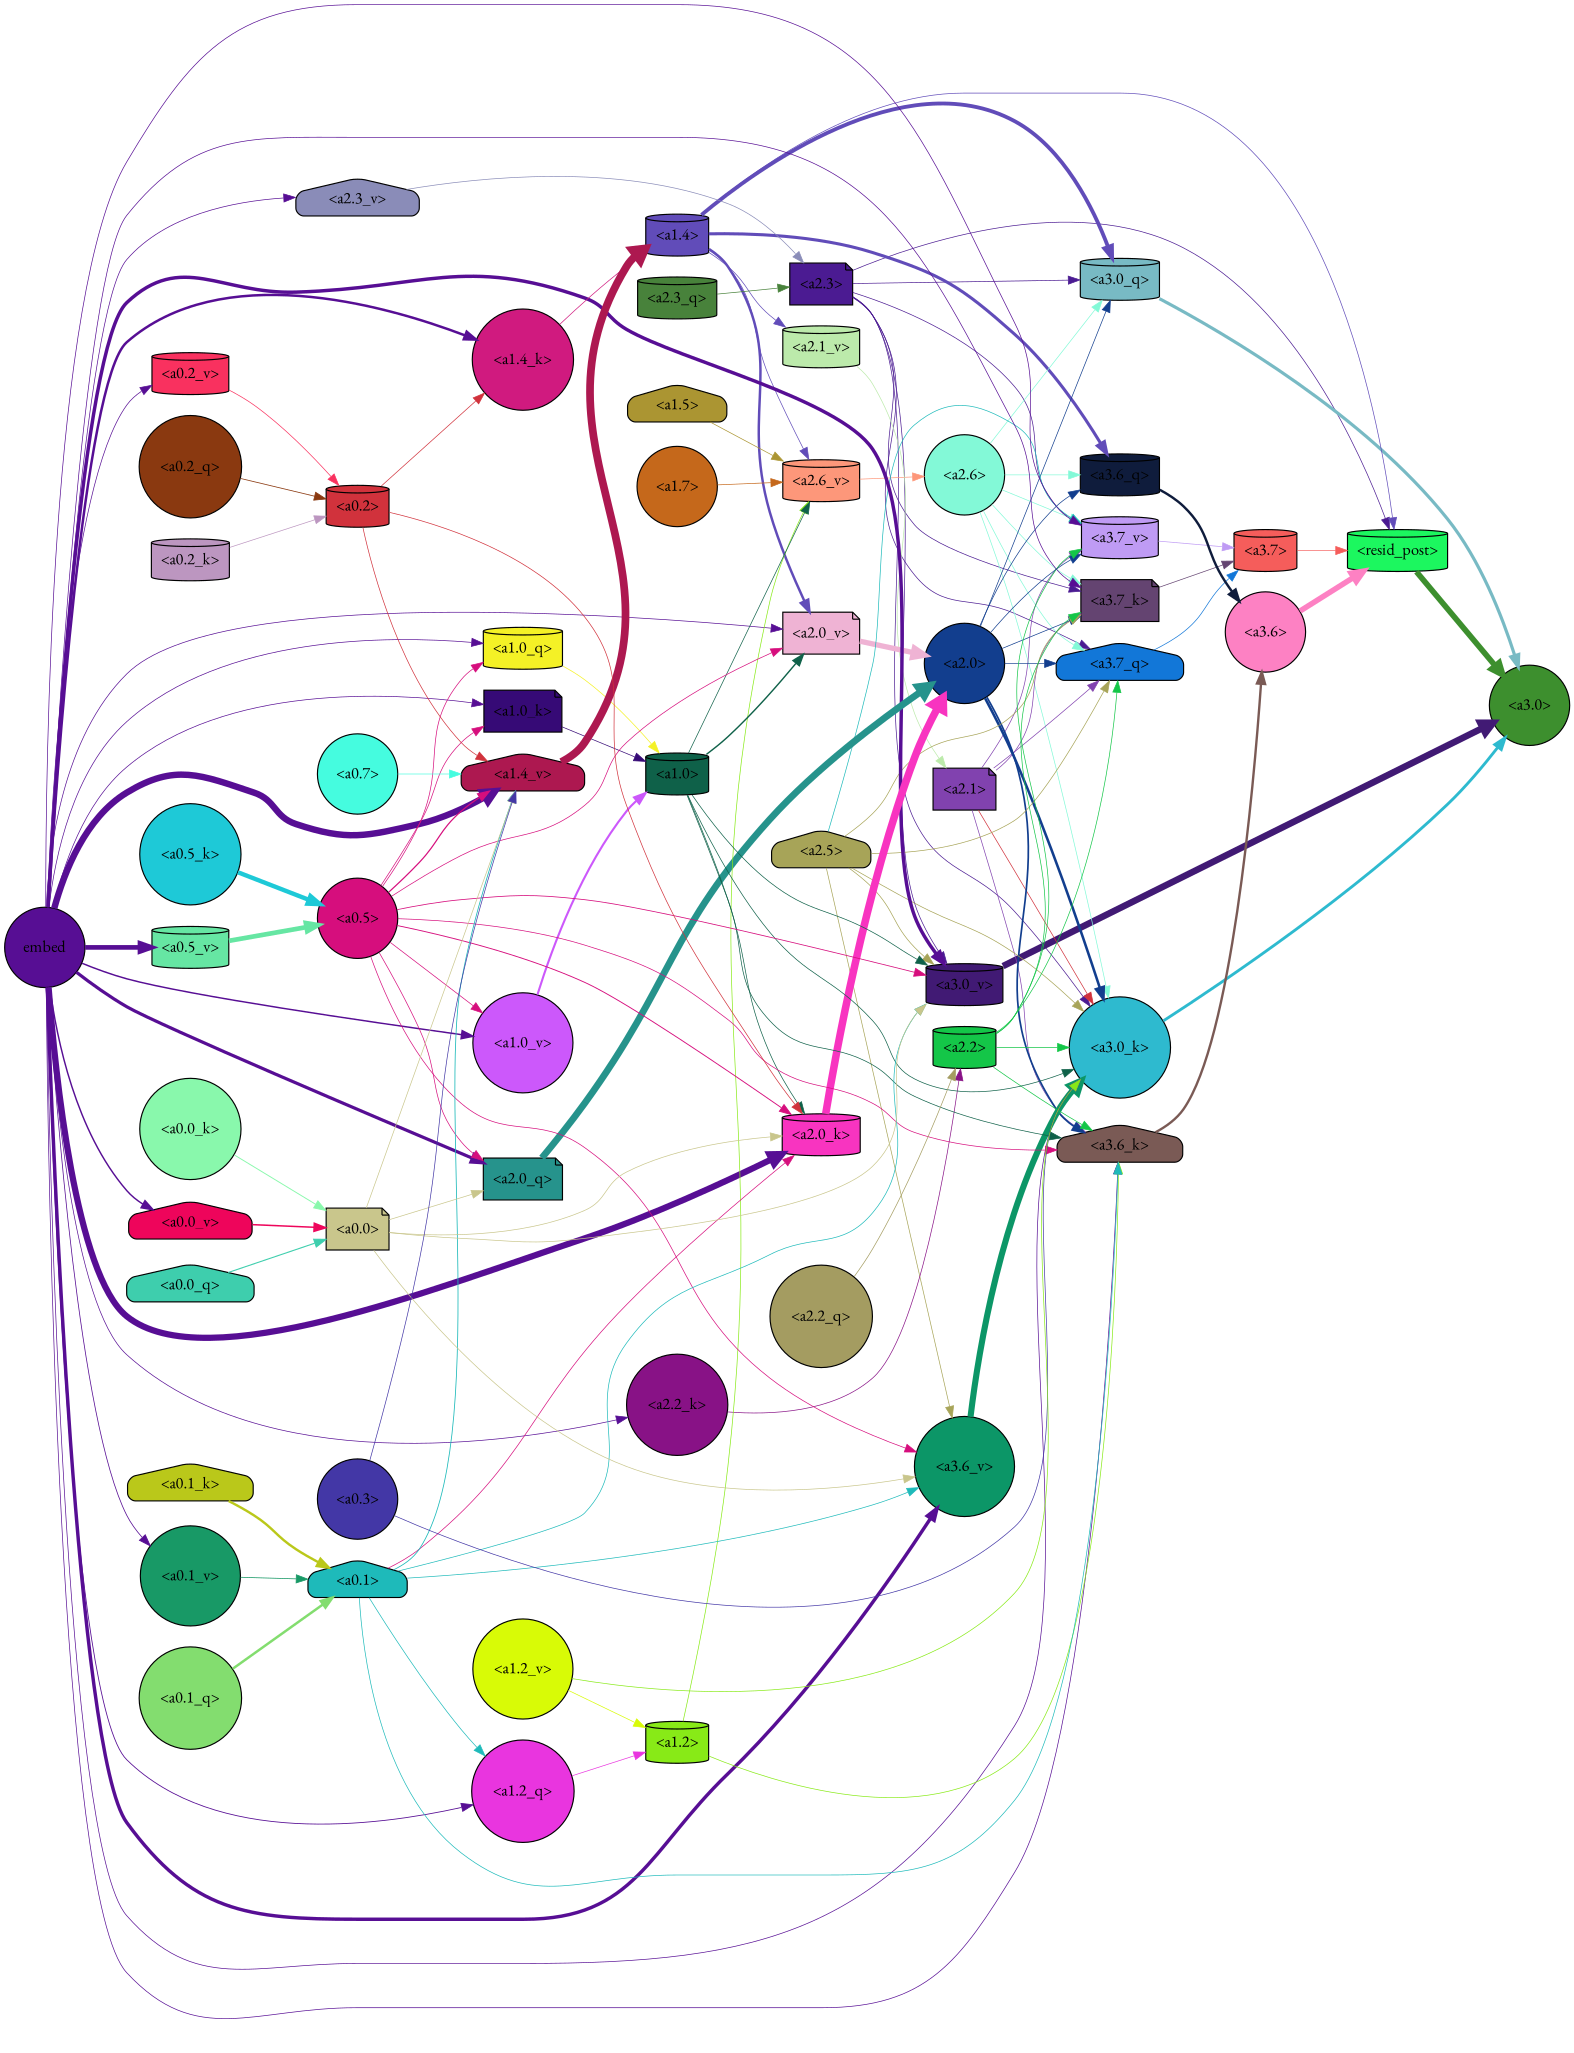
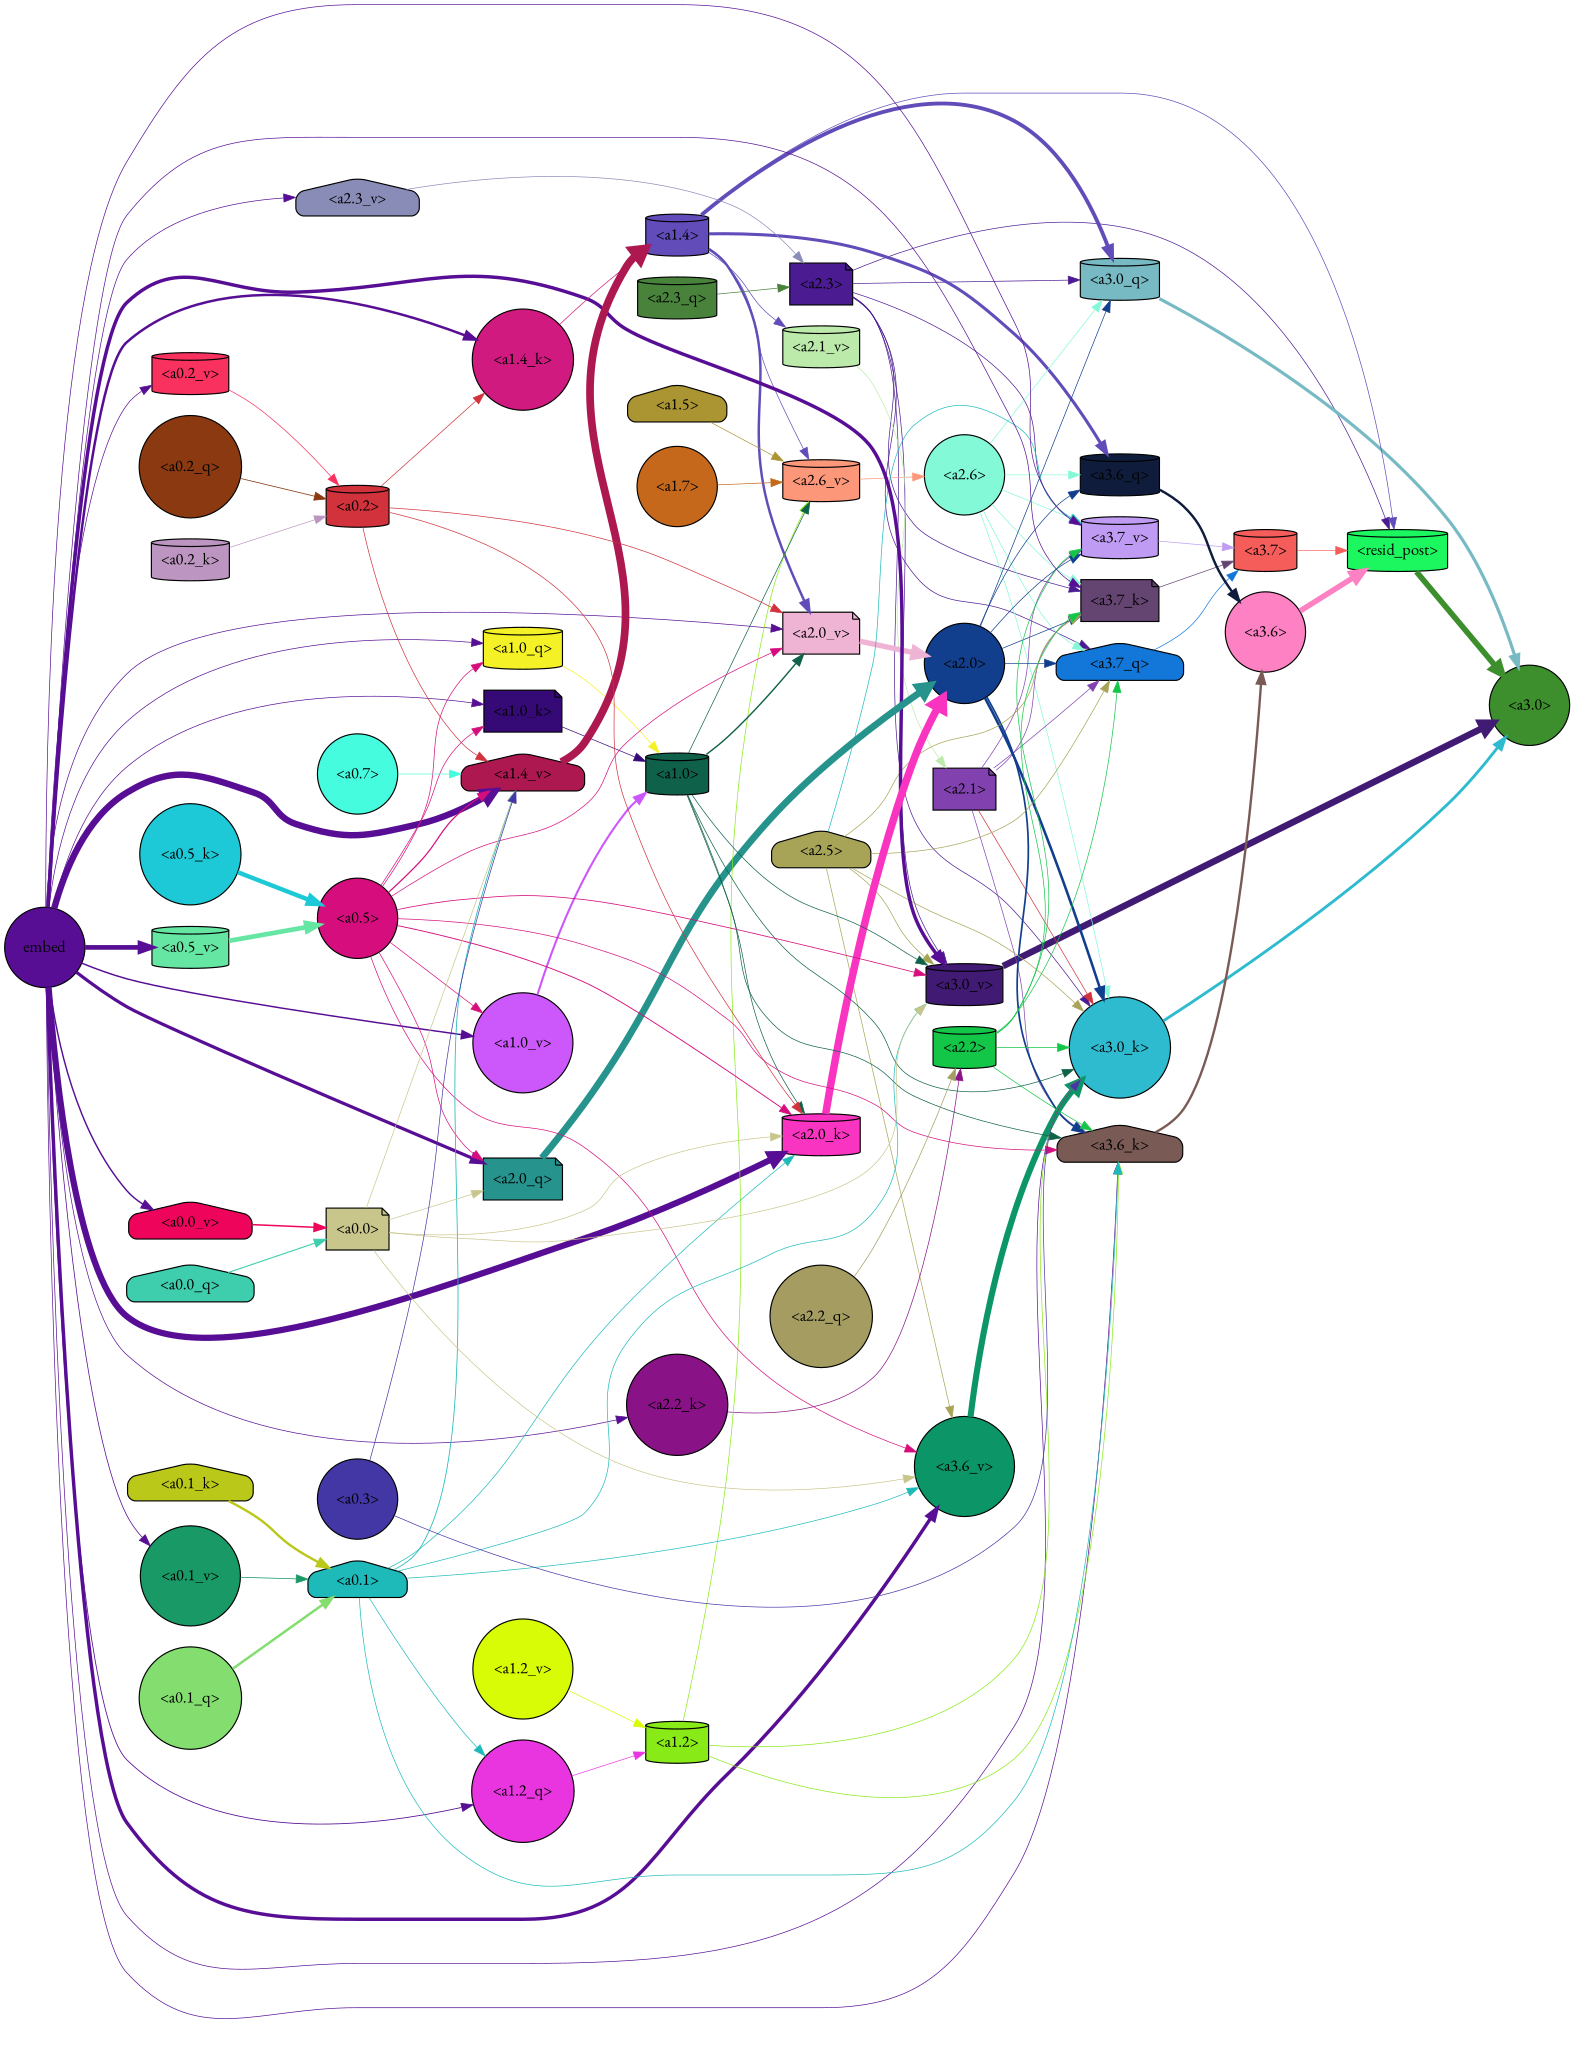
none -> (587, 535)
(190, 1129) -> none
(579, 1359) -> (579, 1359)
(1026, 1571) -> (1030, 1626)
